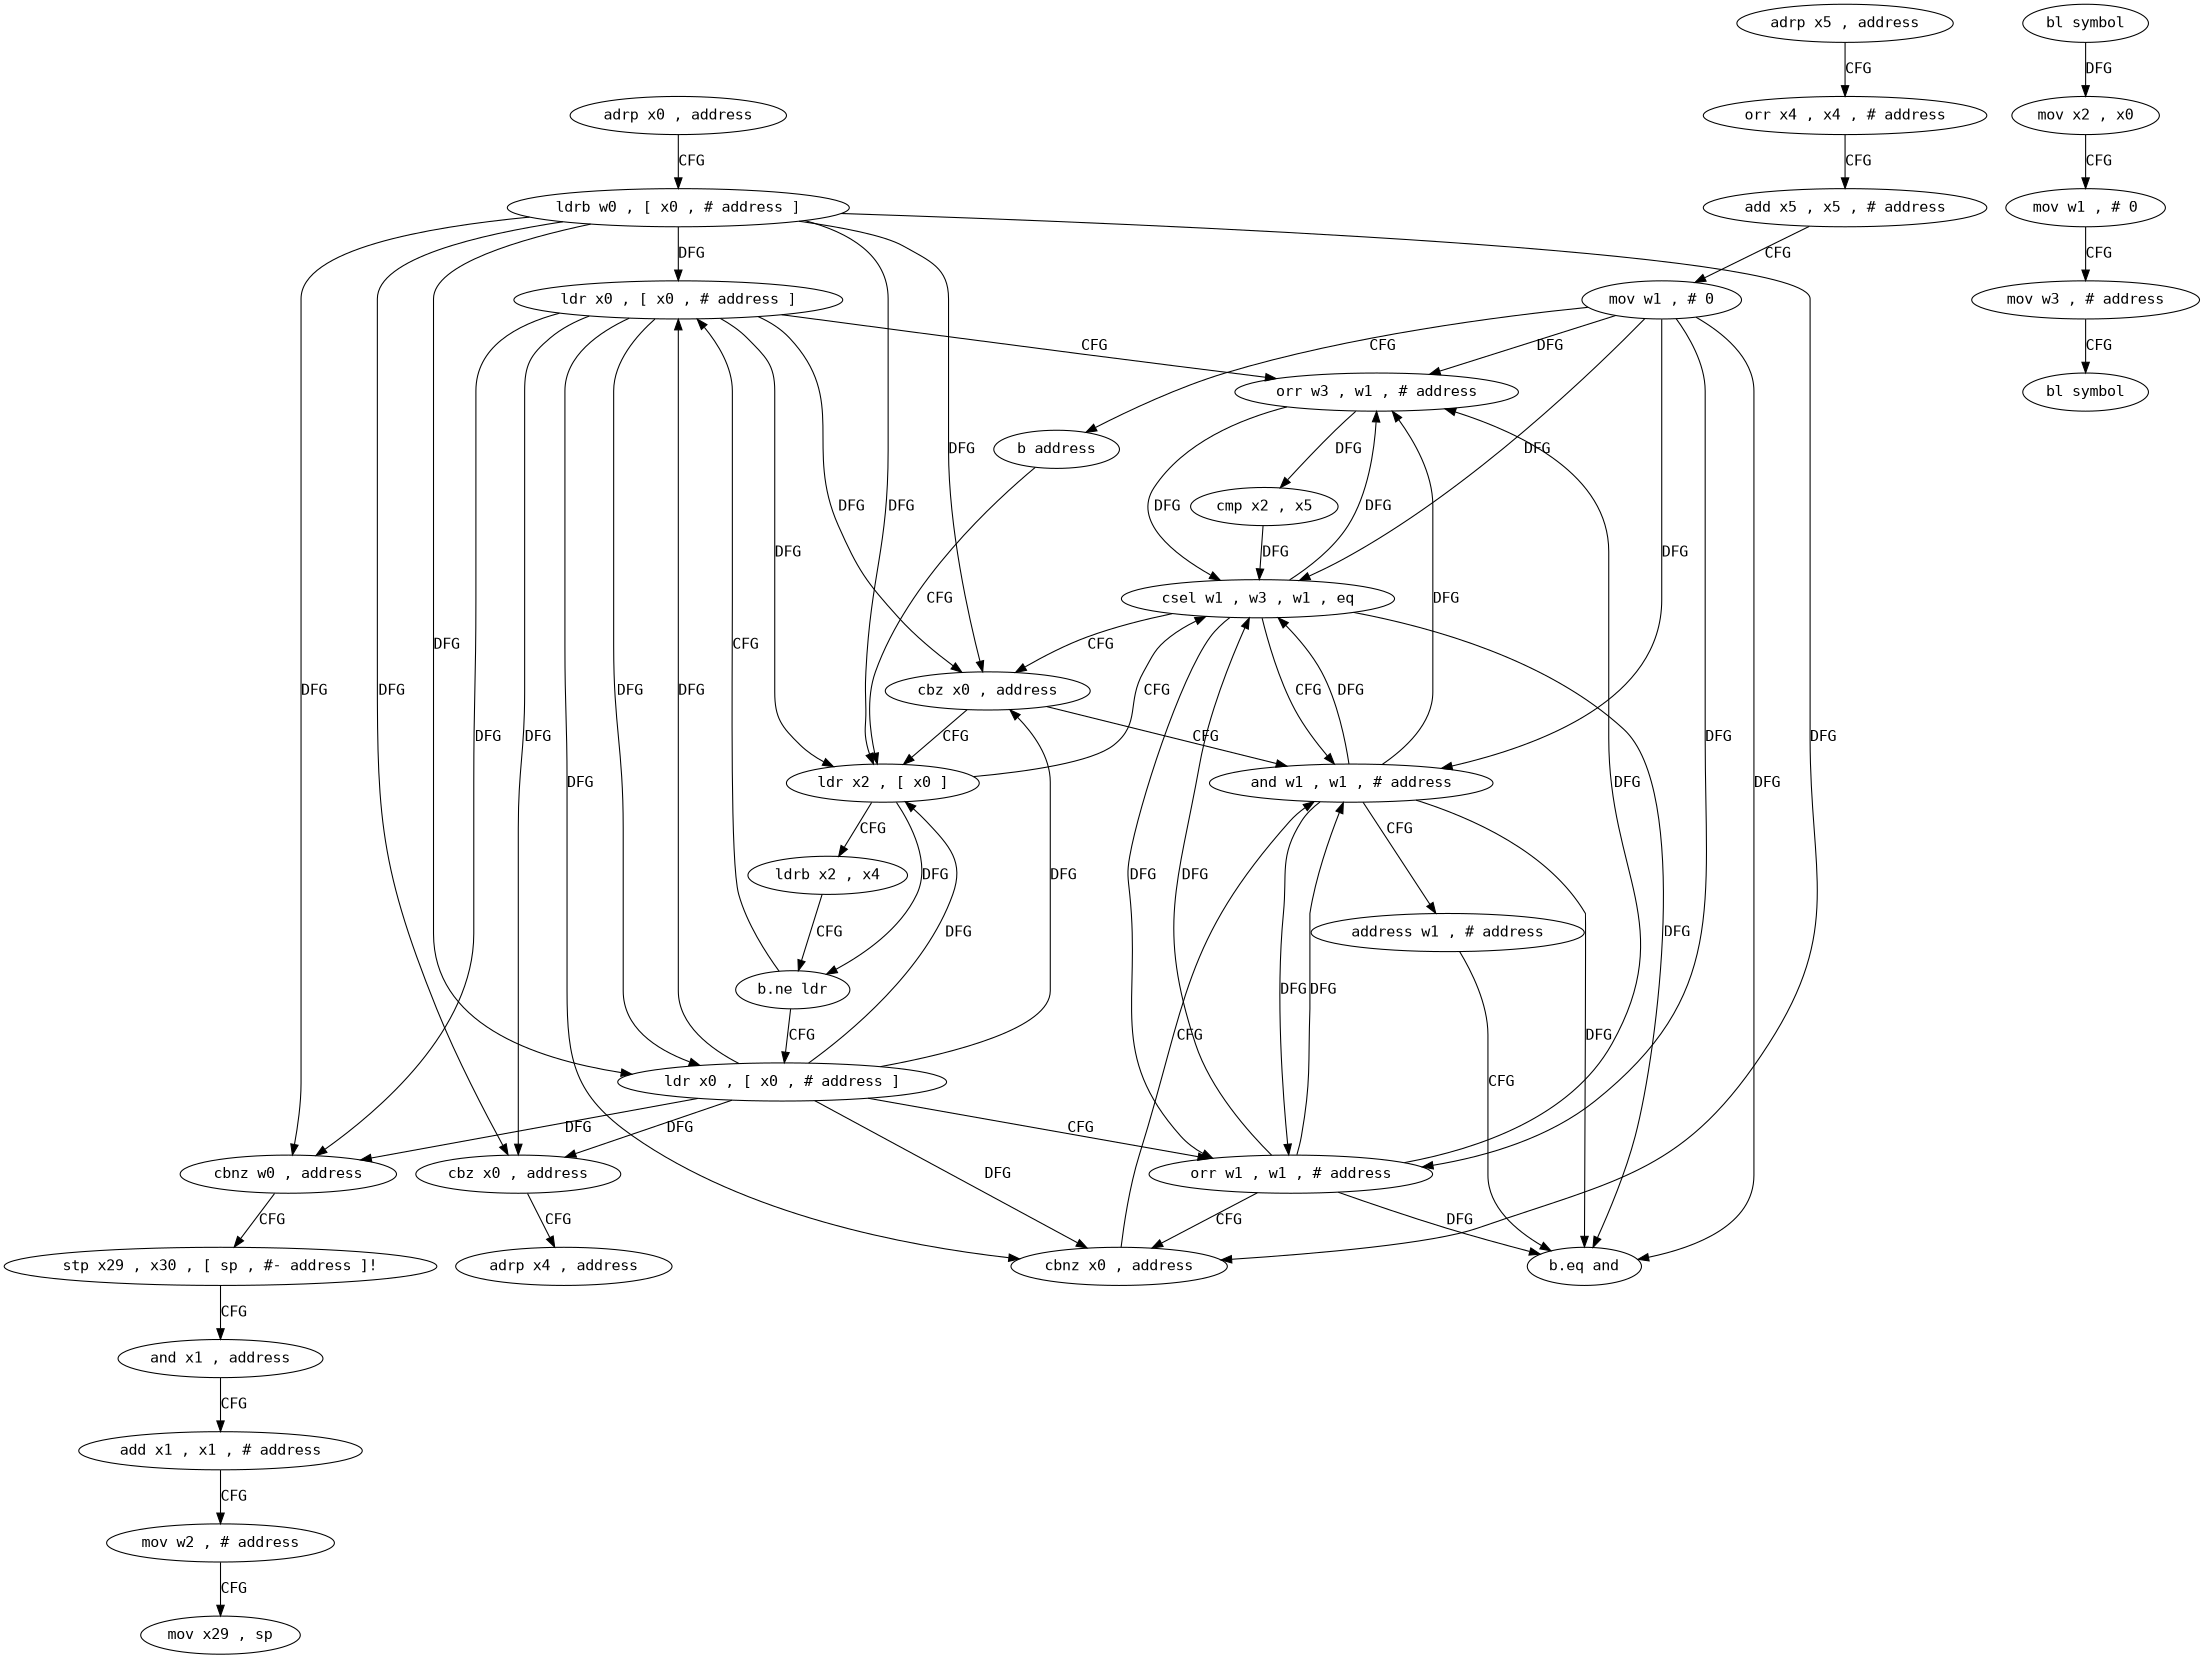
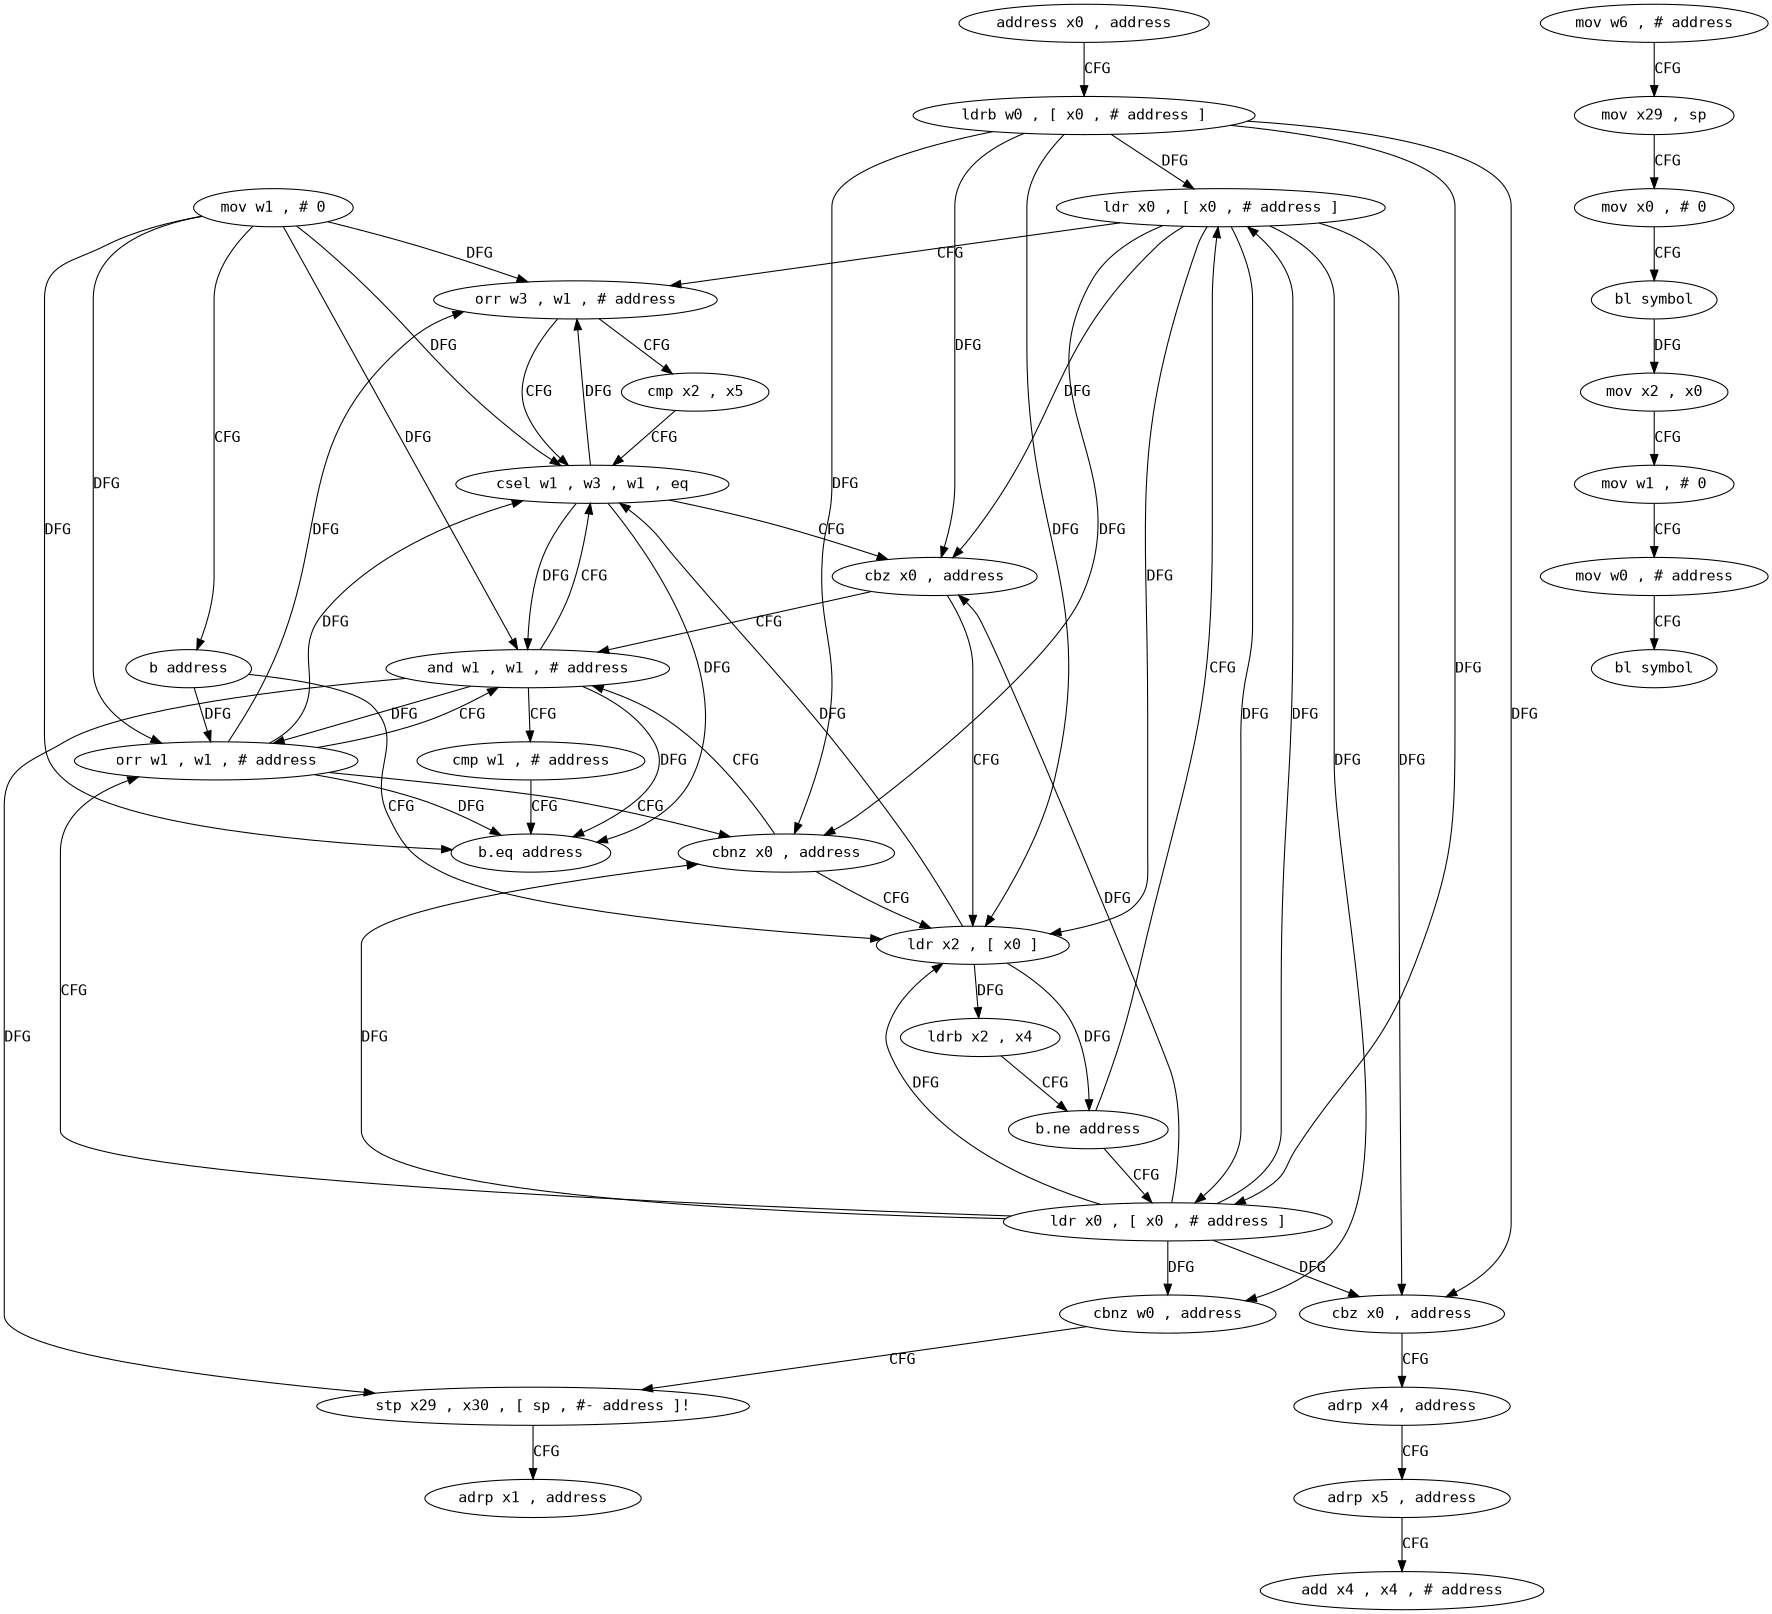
(678, 116) -> (1084, 23)
(1845, 116) -> (1402, 1591)
none -> (1654, 208)
(1845, 208) -> none
(2086, 300) -> (1654, 576)
(1349, 449) -> (656, 346)
(1167, 507) -> (539, 392)
(1275, 553) -> (664, 438)
(301, 595) -> none
(1433, 598) -> (4, 1026)
(1157, 691) -> (832, 715)
(1308, 691) -> (556, 576)
(1351, 691) -> (594, 576)
(873, 829) -> (990, 991)
(1129, 886) -> (201, 711)
none -> (867, 900)
(1448, 933) -> (531, 761)
(793, 990) -> (1088, 1130)
(1323, 990) -> (472, 715)
(1584, 1266) -> (531, 853)
(221, 1359) -> (533, 1498)
none -> (1402, 1447)
(221, 1451) -> none
(221, 1543) -> (1654, 23)
